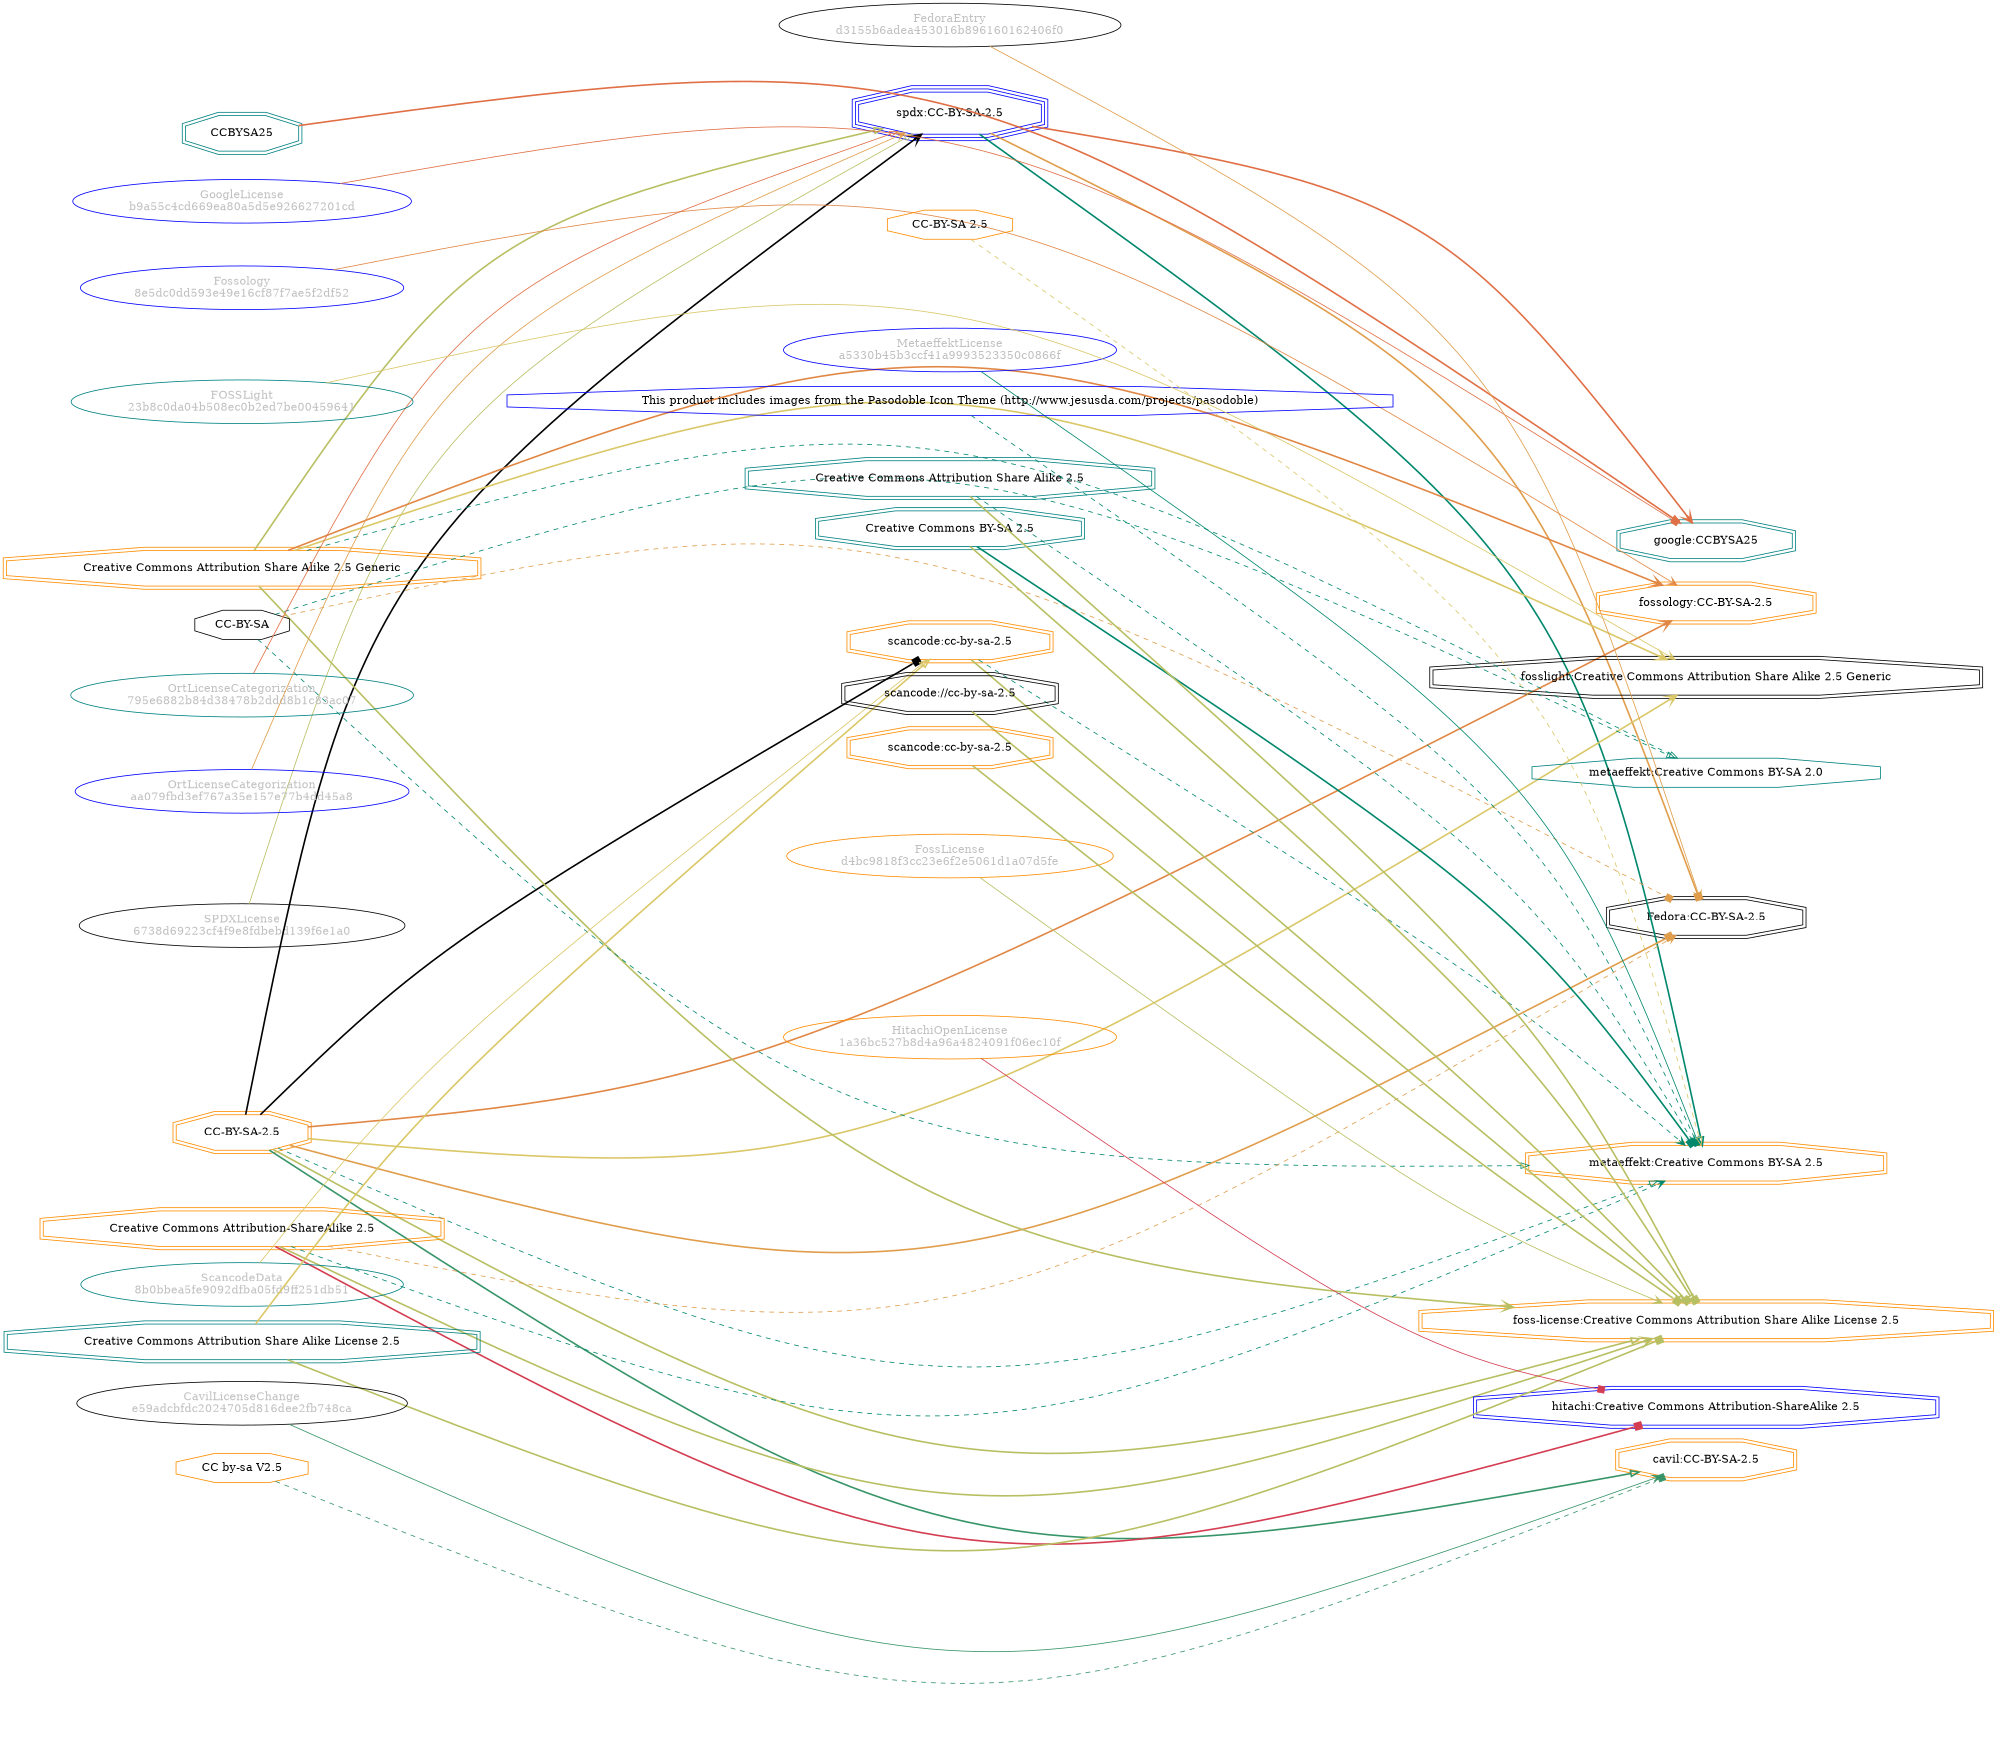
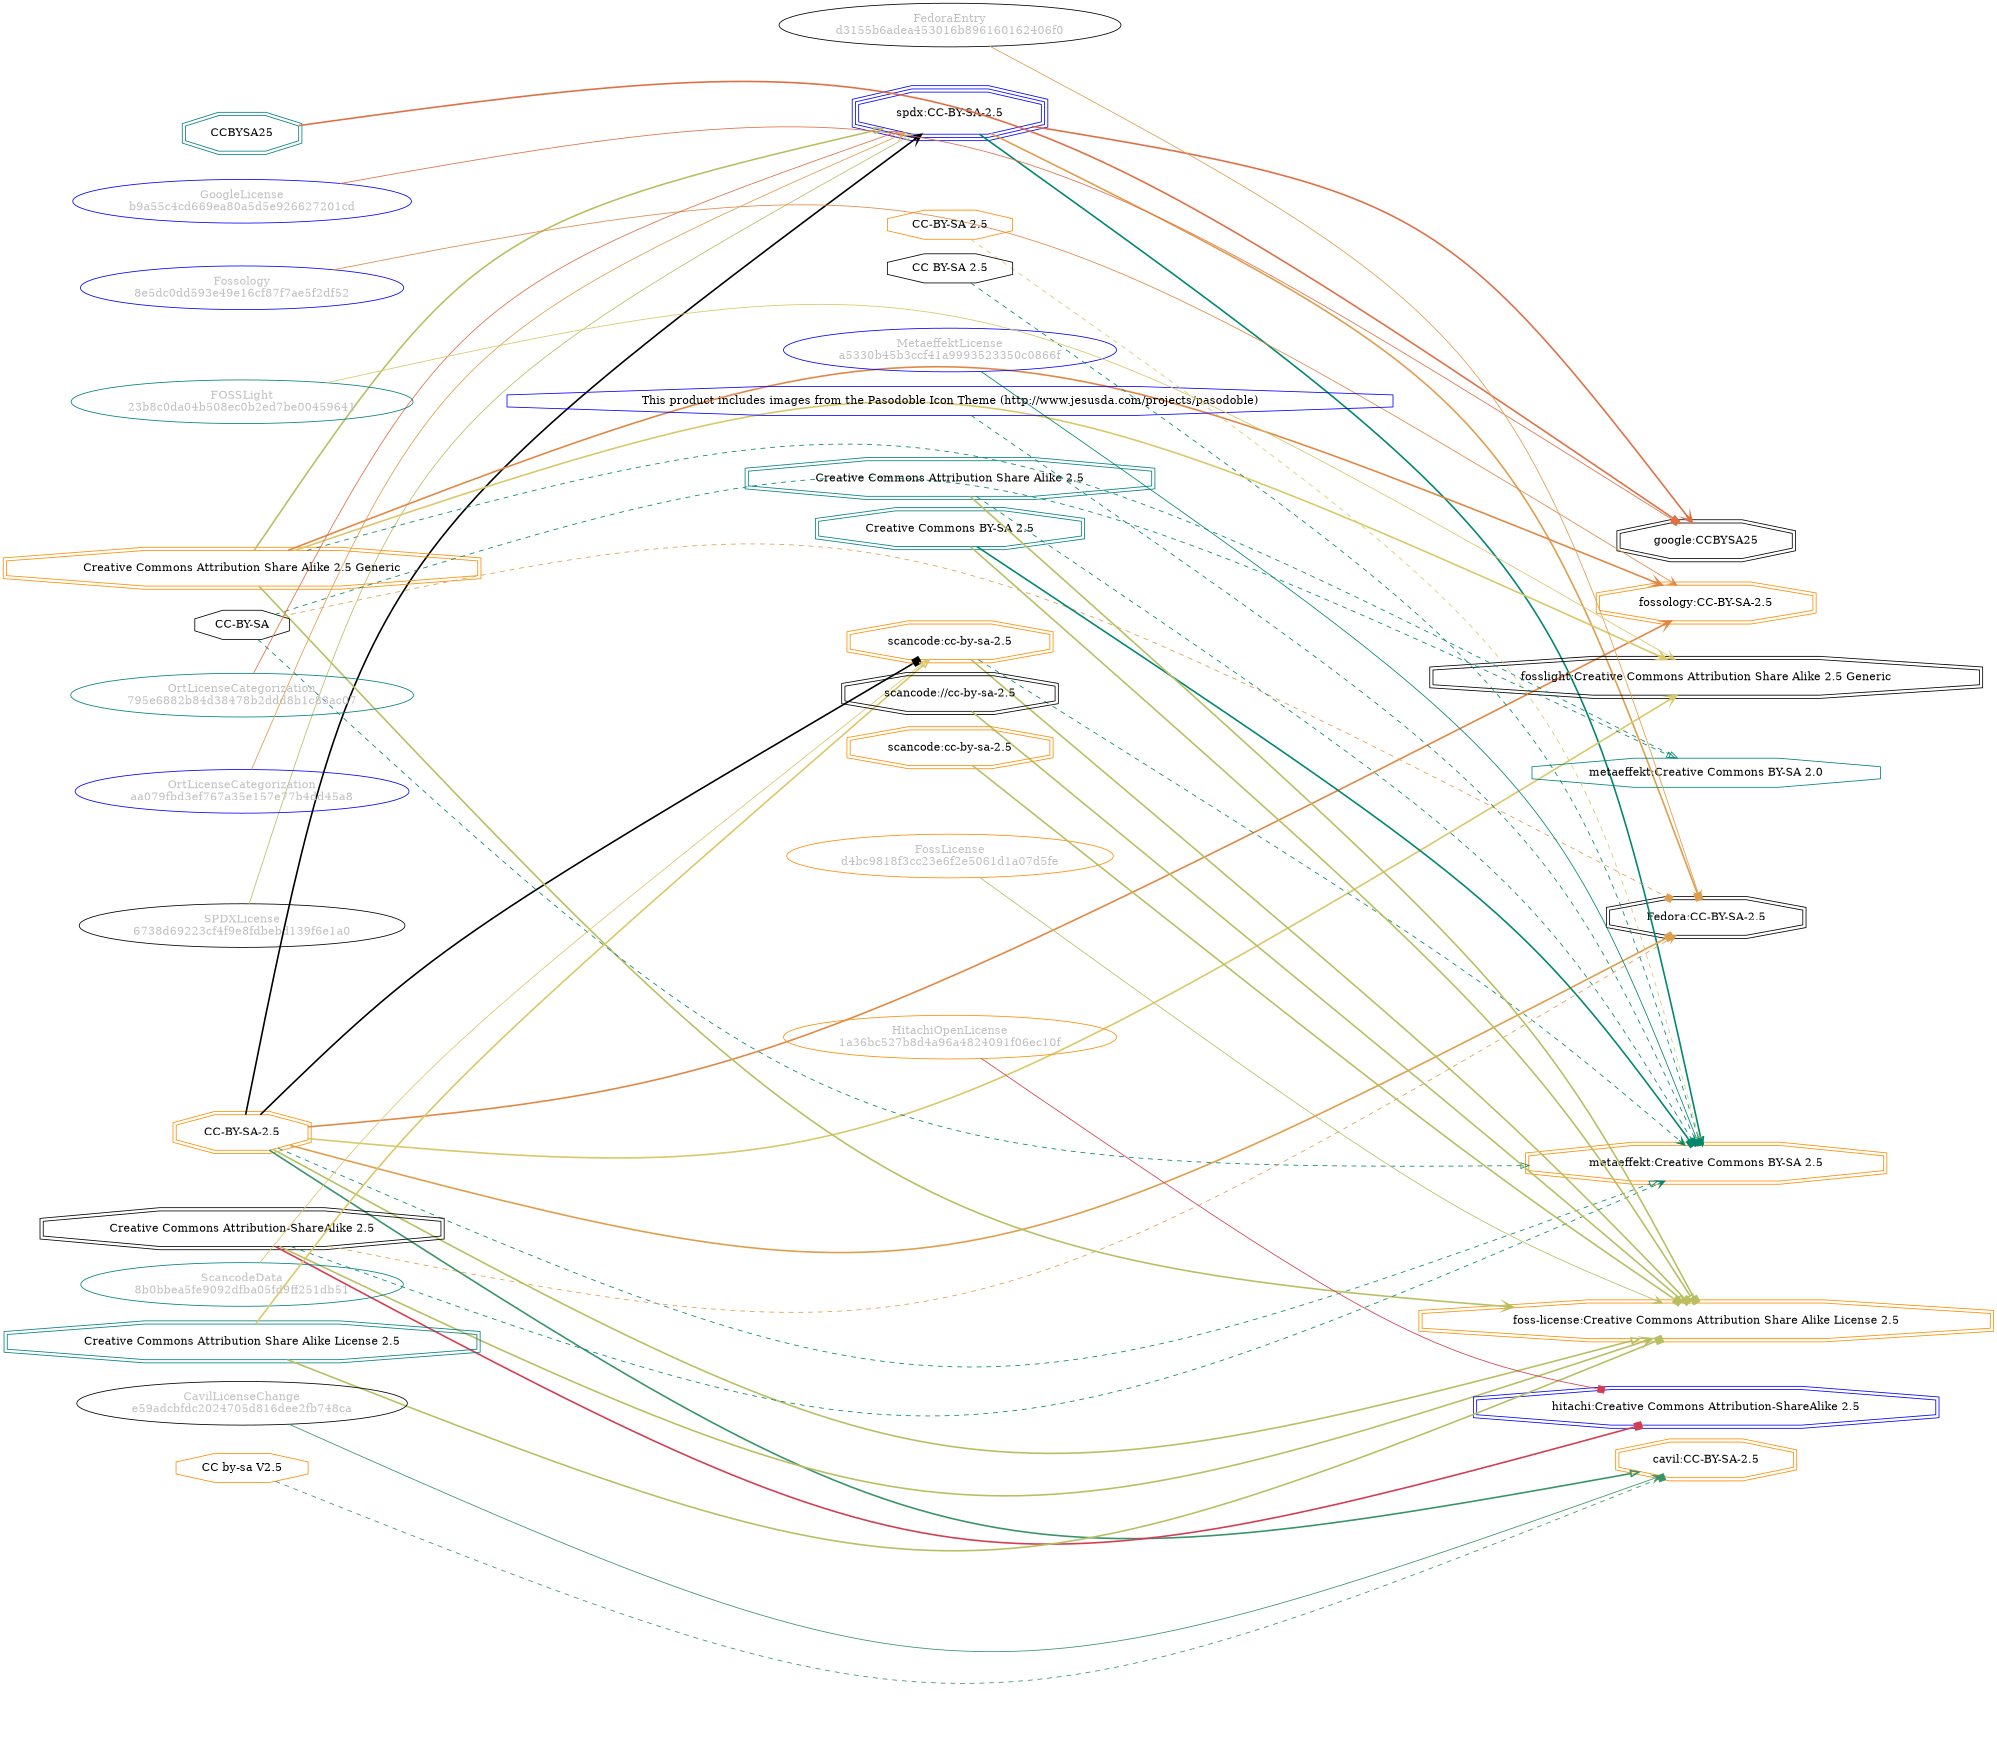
none -> (950, 268)
(1706, 541) -> (1706, 541)
(242, 1229) -> (242, 1229)
